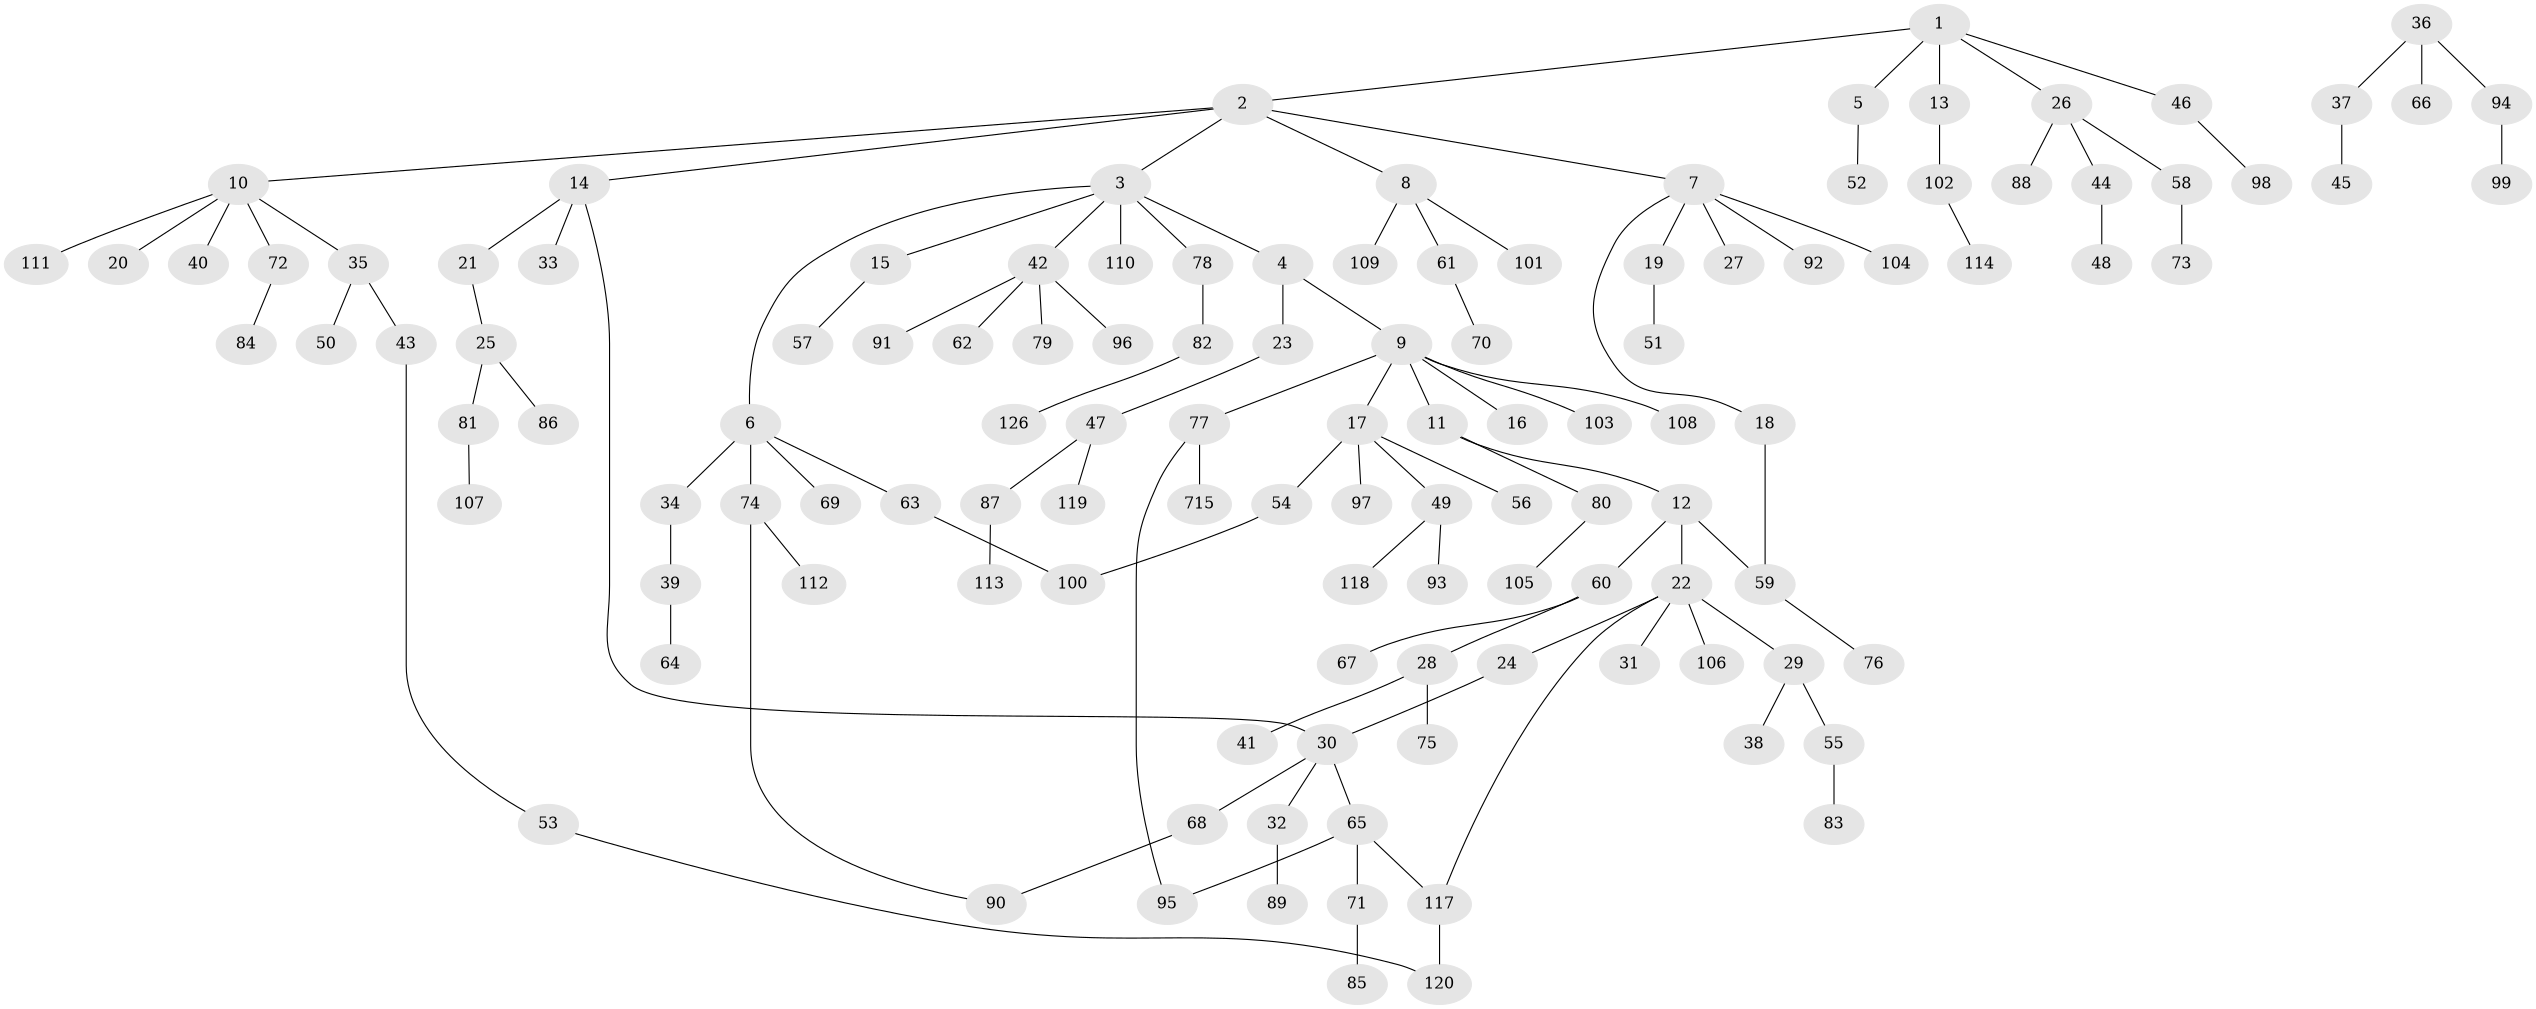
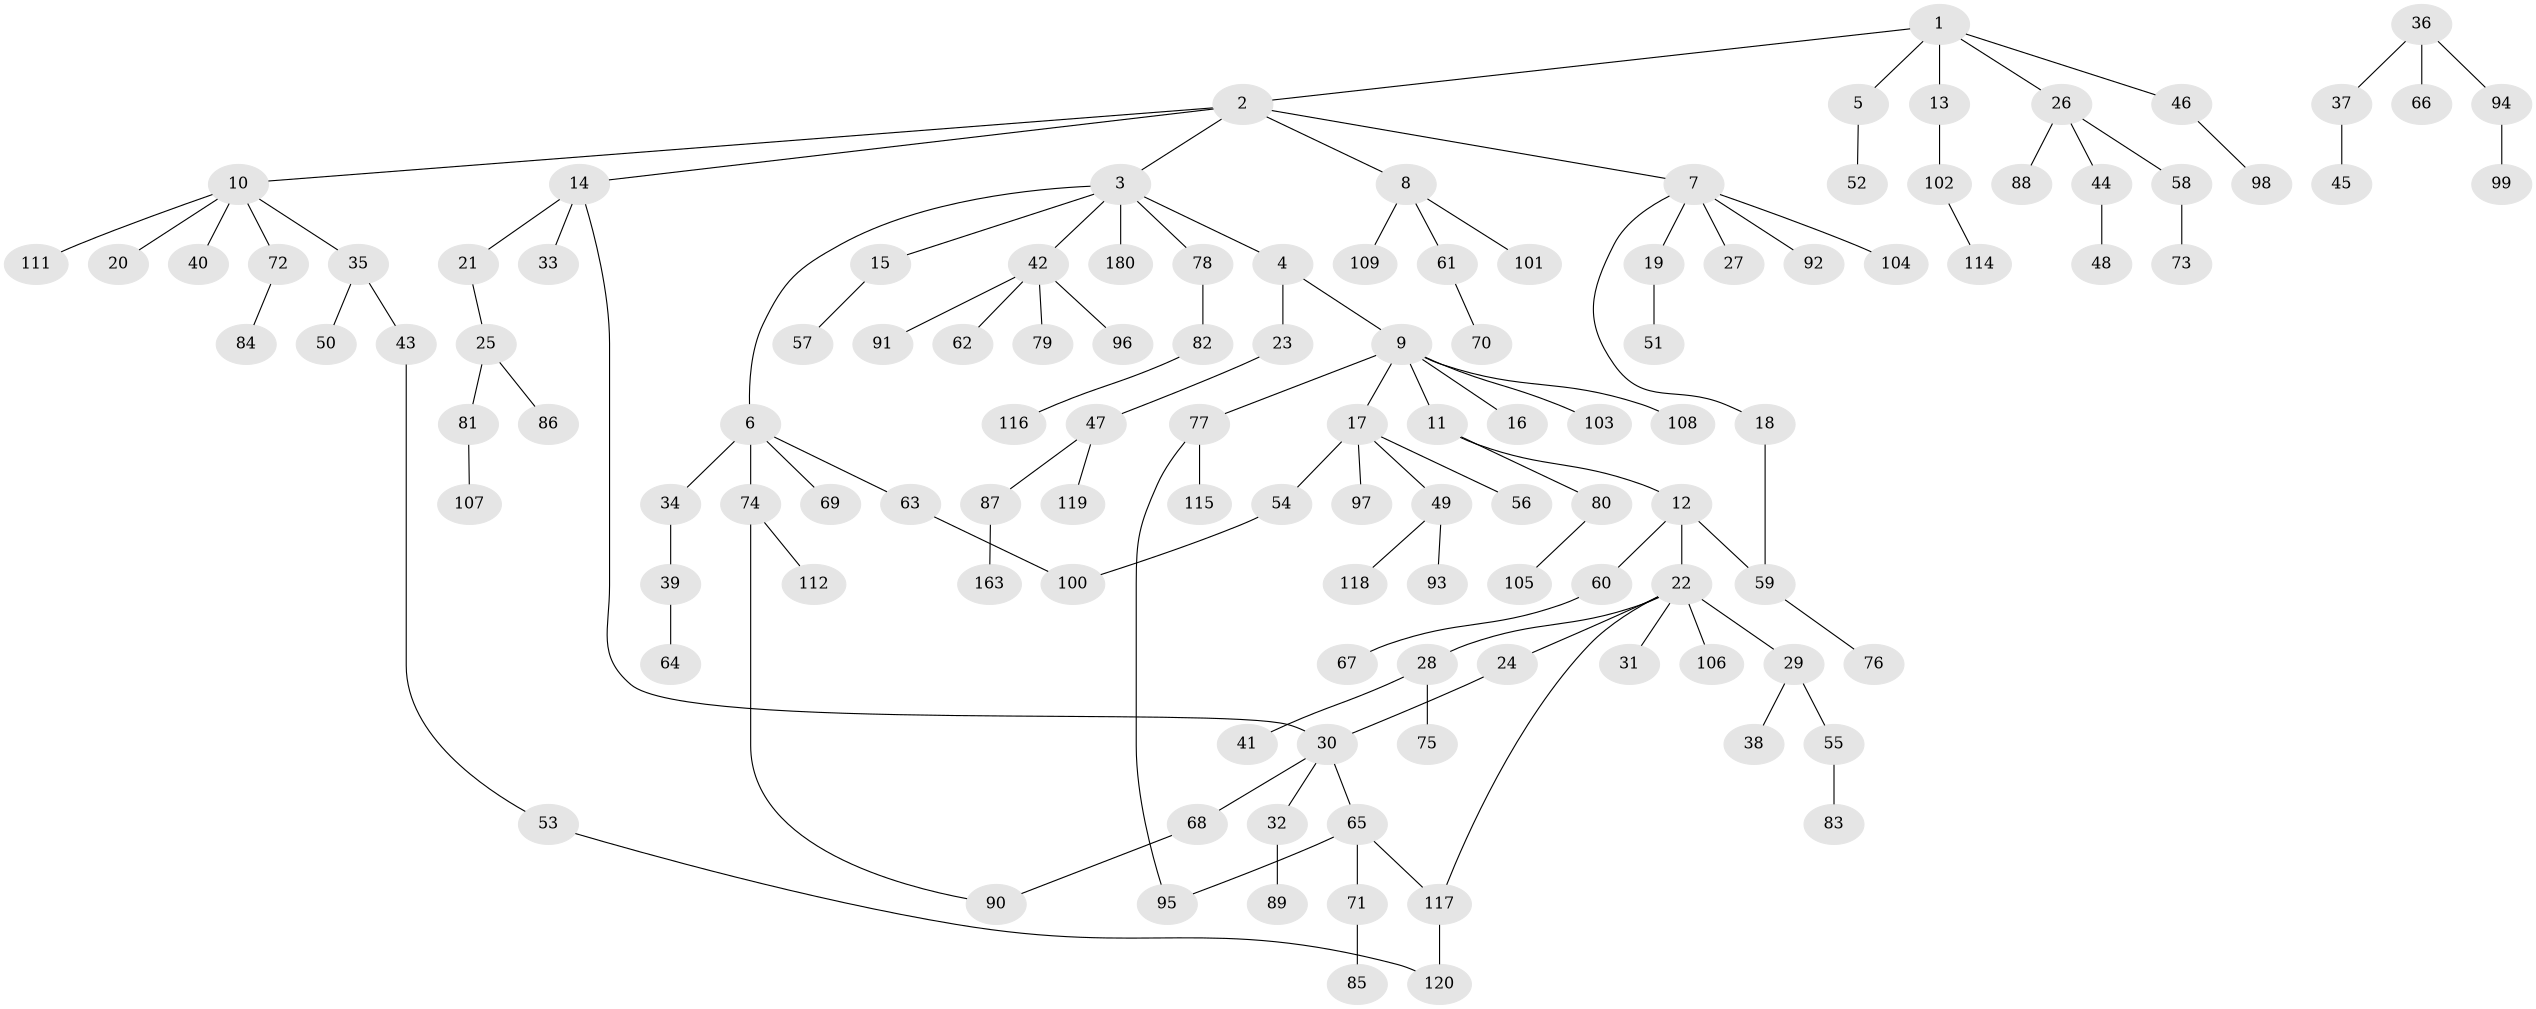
(1121, 264) -> (1121, 264)
(1014, 424) -> (1014, 424)
(1200, 504) -> (1200, 504)
(990, 584) -> (990, 584)
(1511, 626) -> (1555, 624)
